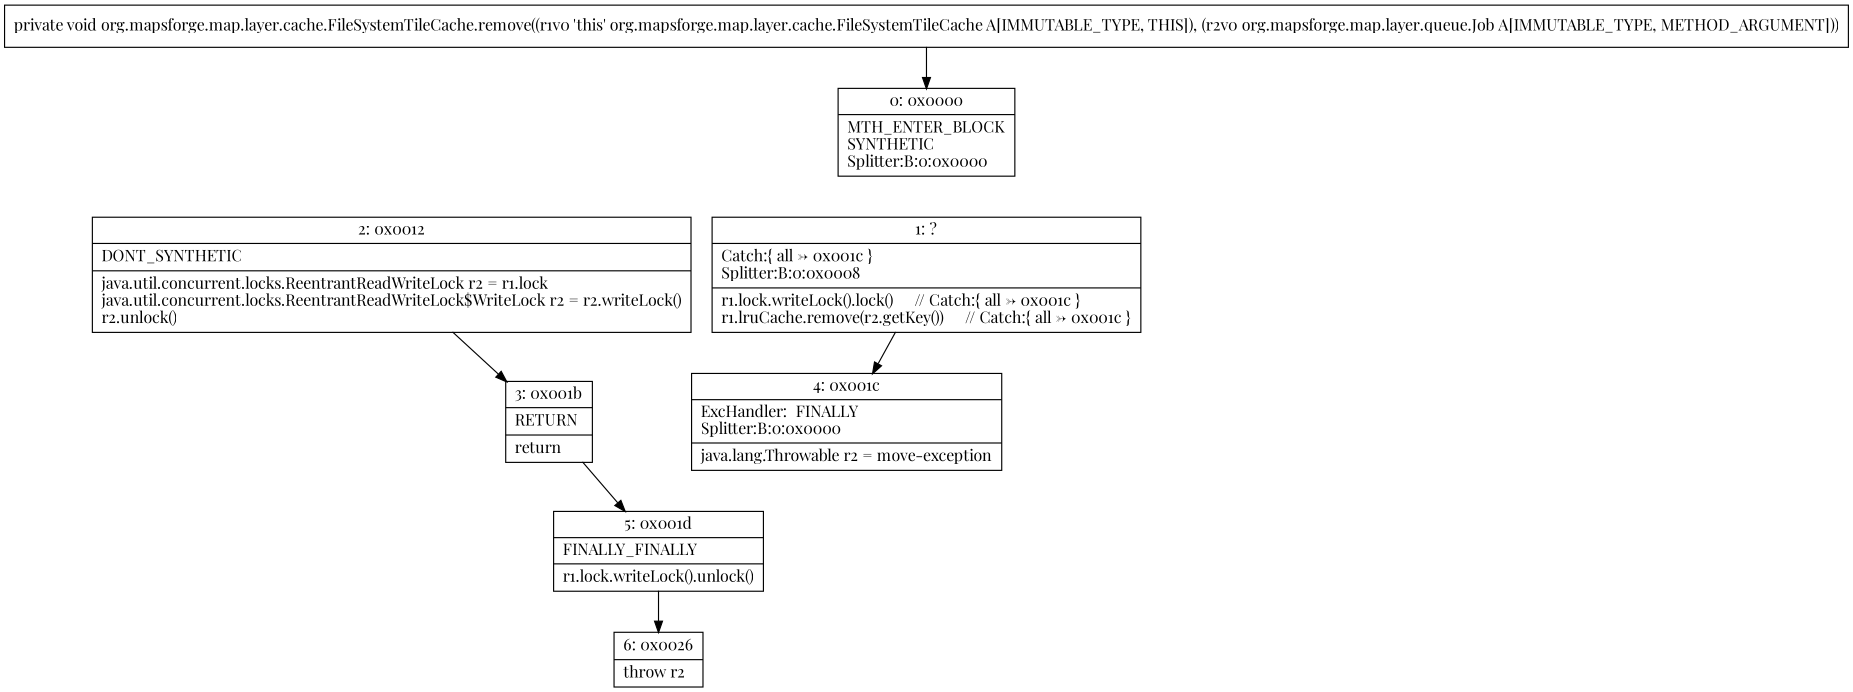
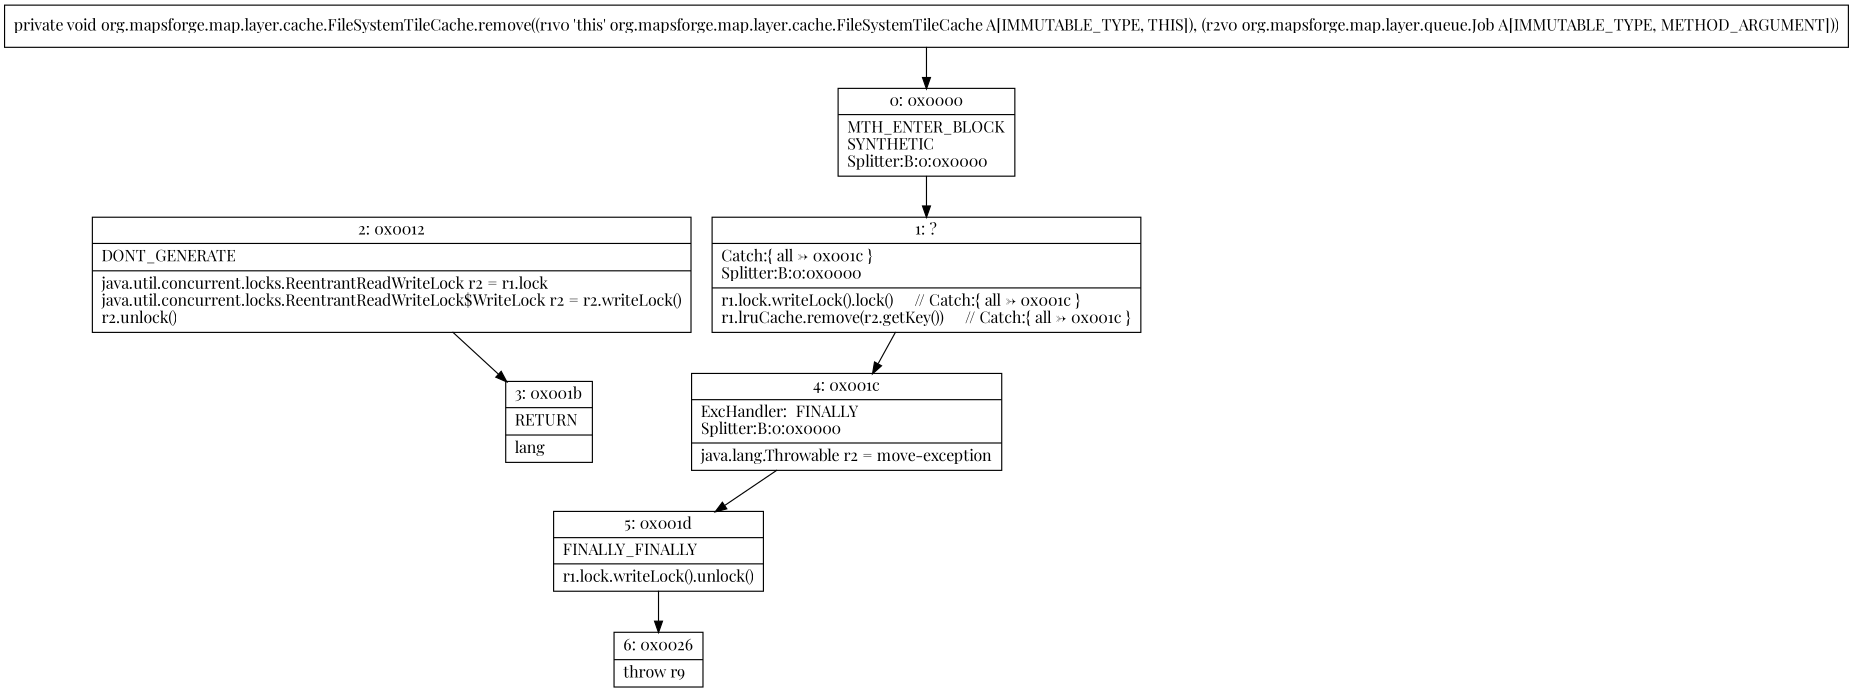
none -> (926, 191)
(172, 257) -> (169, 257)
(791, 274) -> (792, 274)
(538, 448) -> (530, 448)
(600, 482) -> (751, 488)
(655, 673) -> (655, 673)
